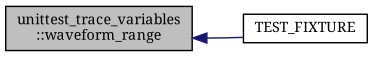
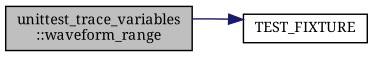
(225, 38) -> (211, 19)
